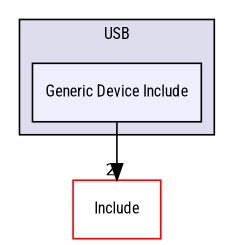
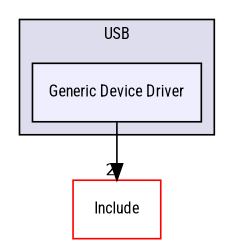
(117, 93) -> (117, 93)
